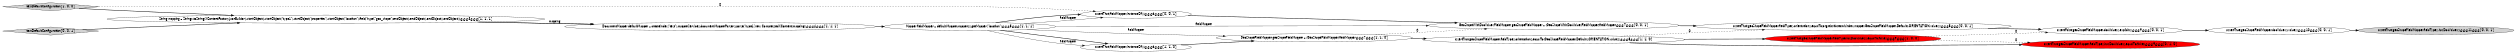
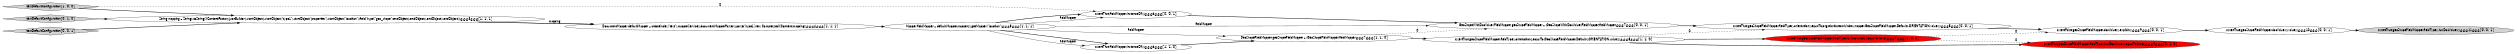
none -> (51, 19)
